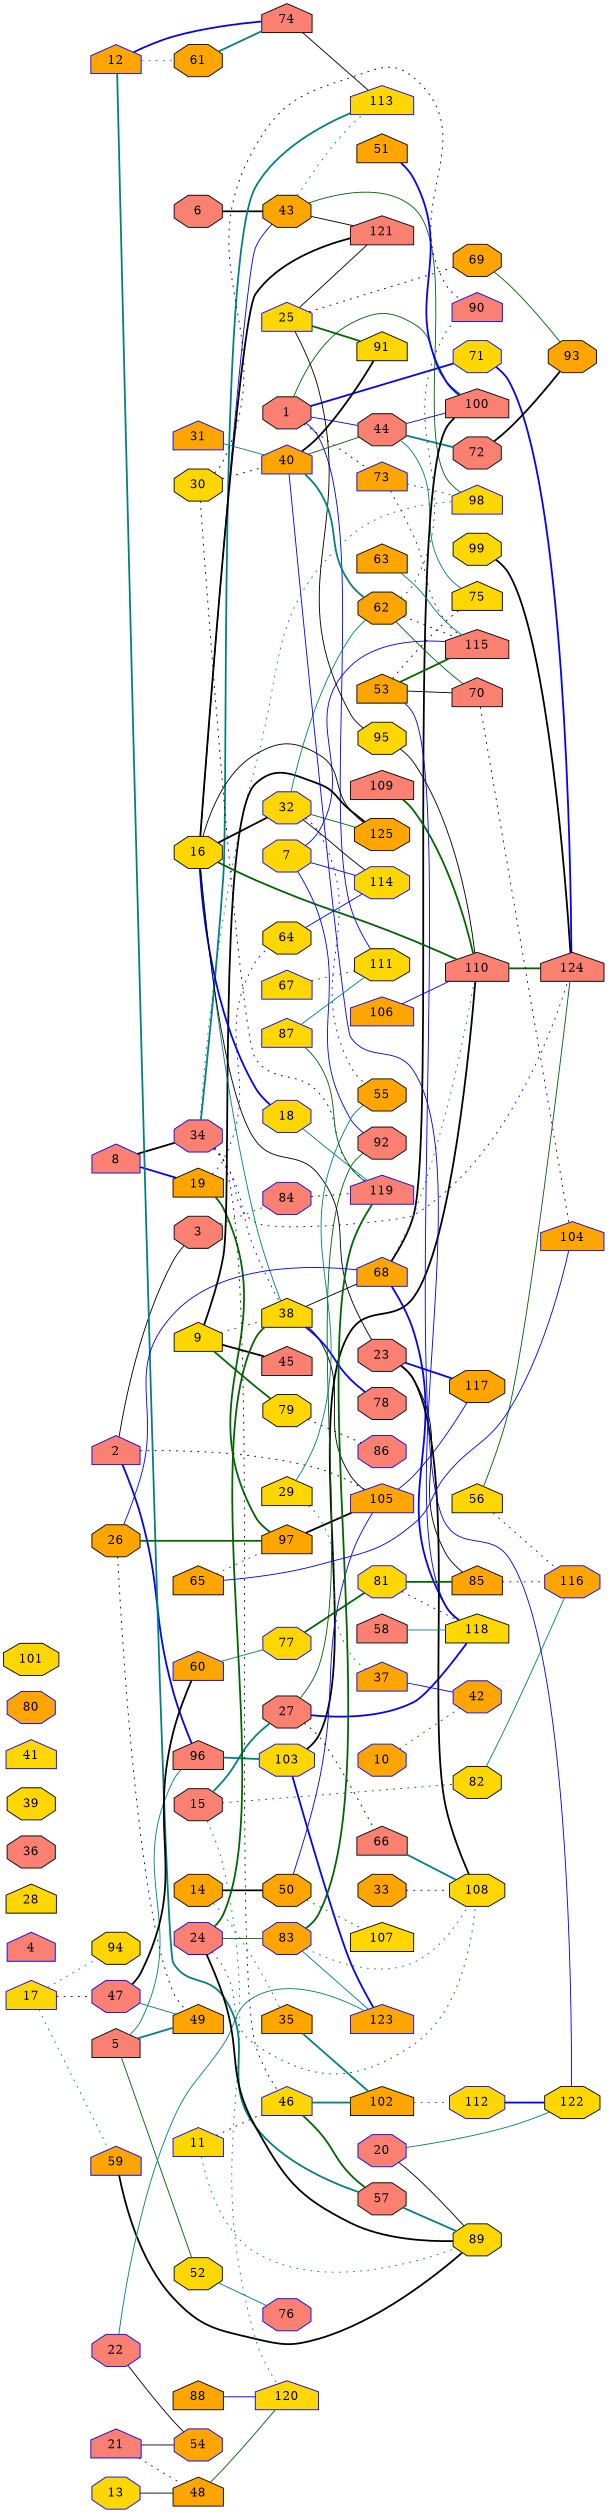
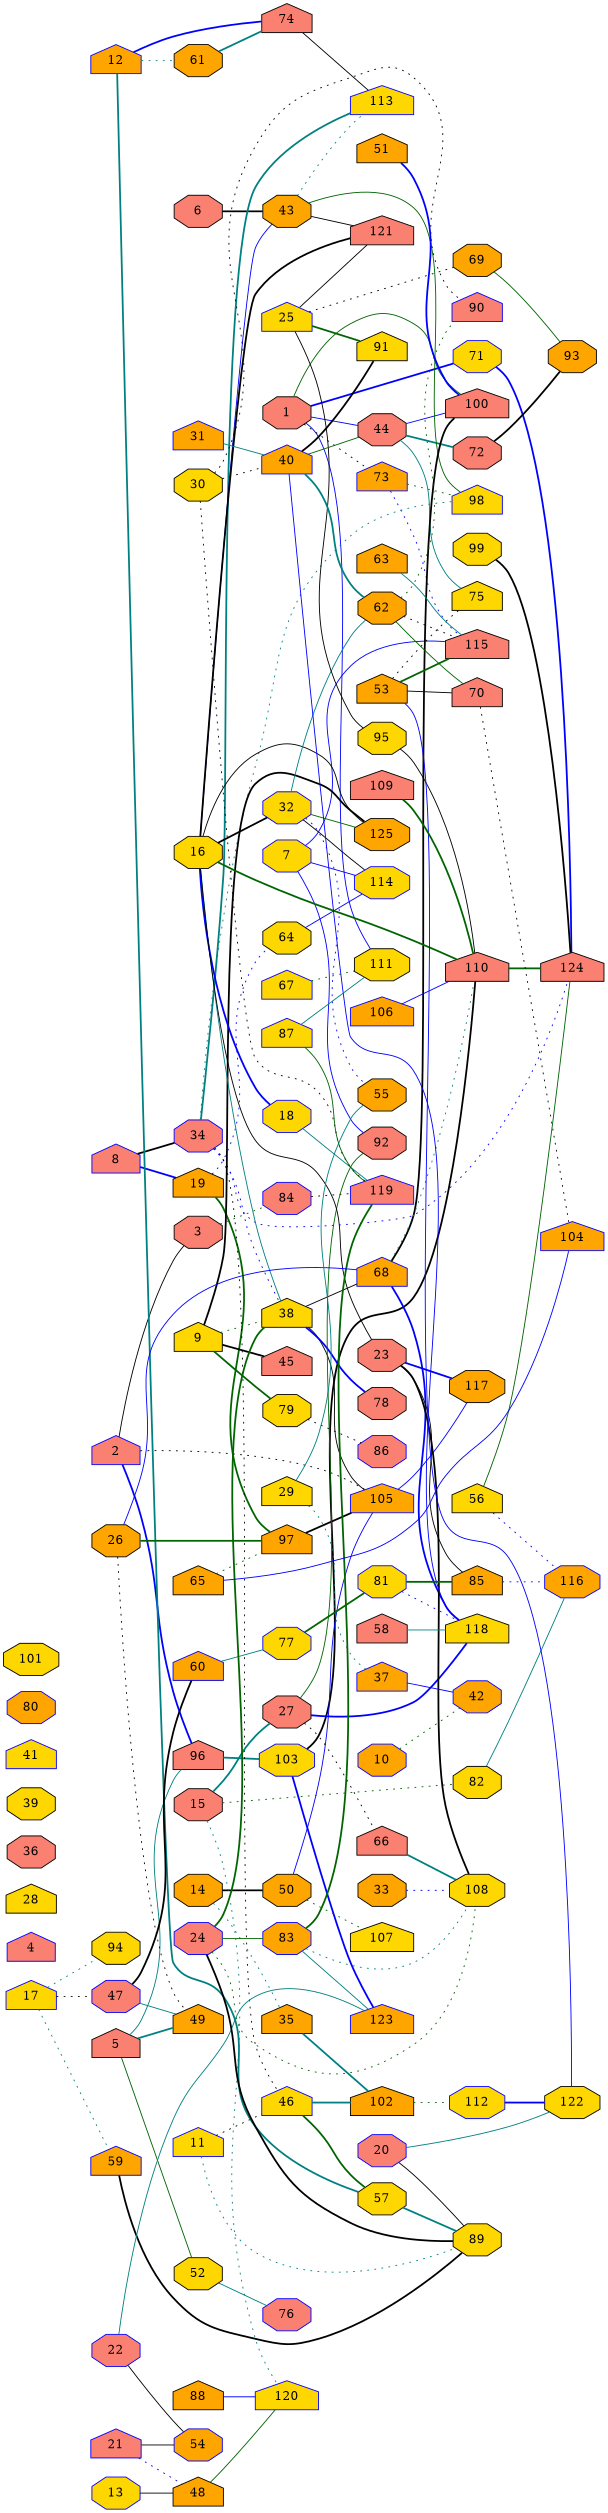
(382, 2199) -> (382, 2199)
